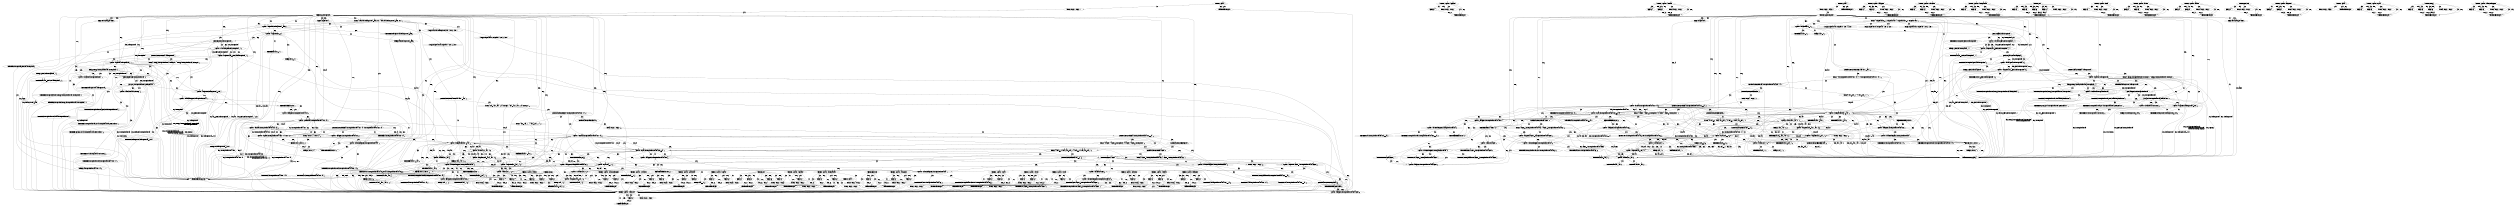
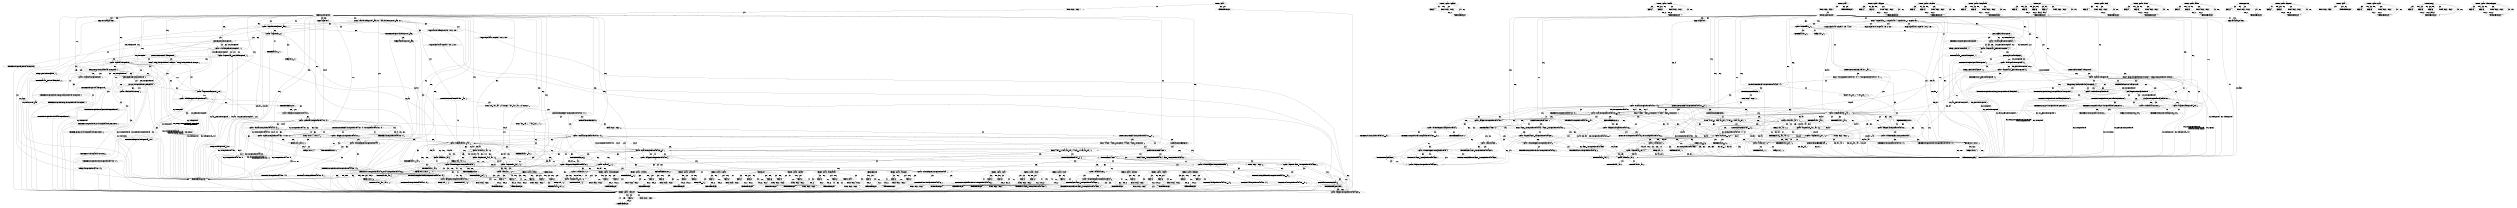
(339, 34) -> (401, 37)
(390, 123) -> (366, 136)
